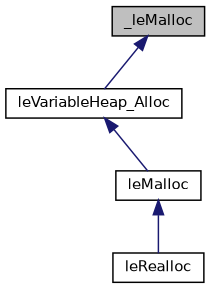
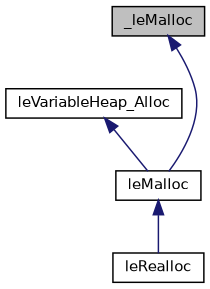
(121, 68) -> (196, 111)
